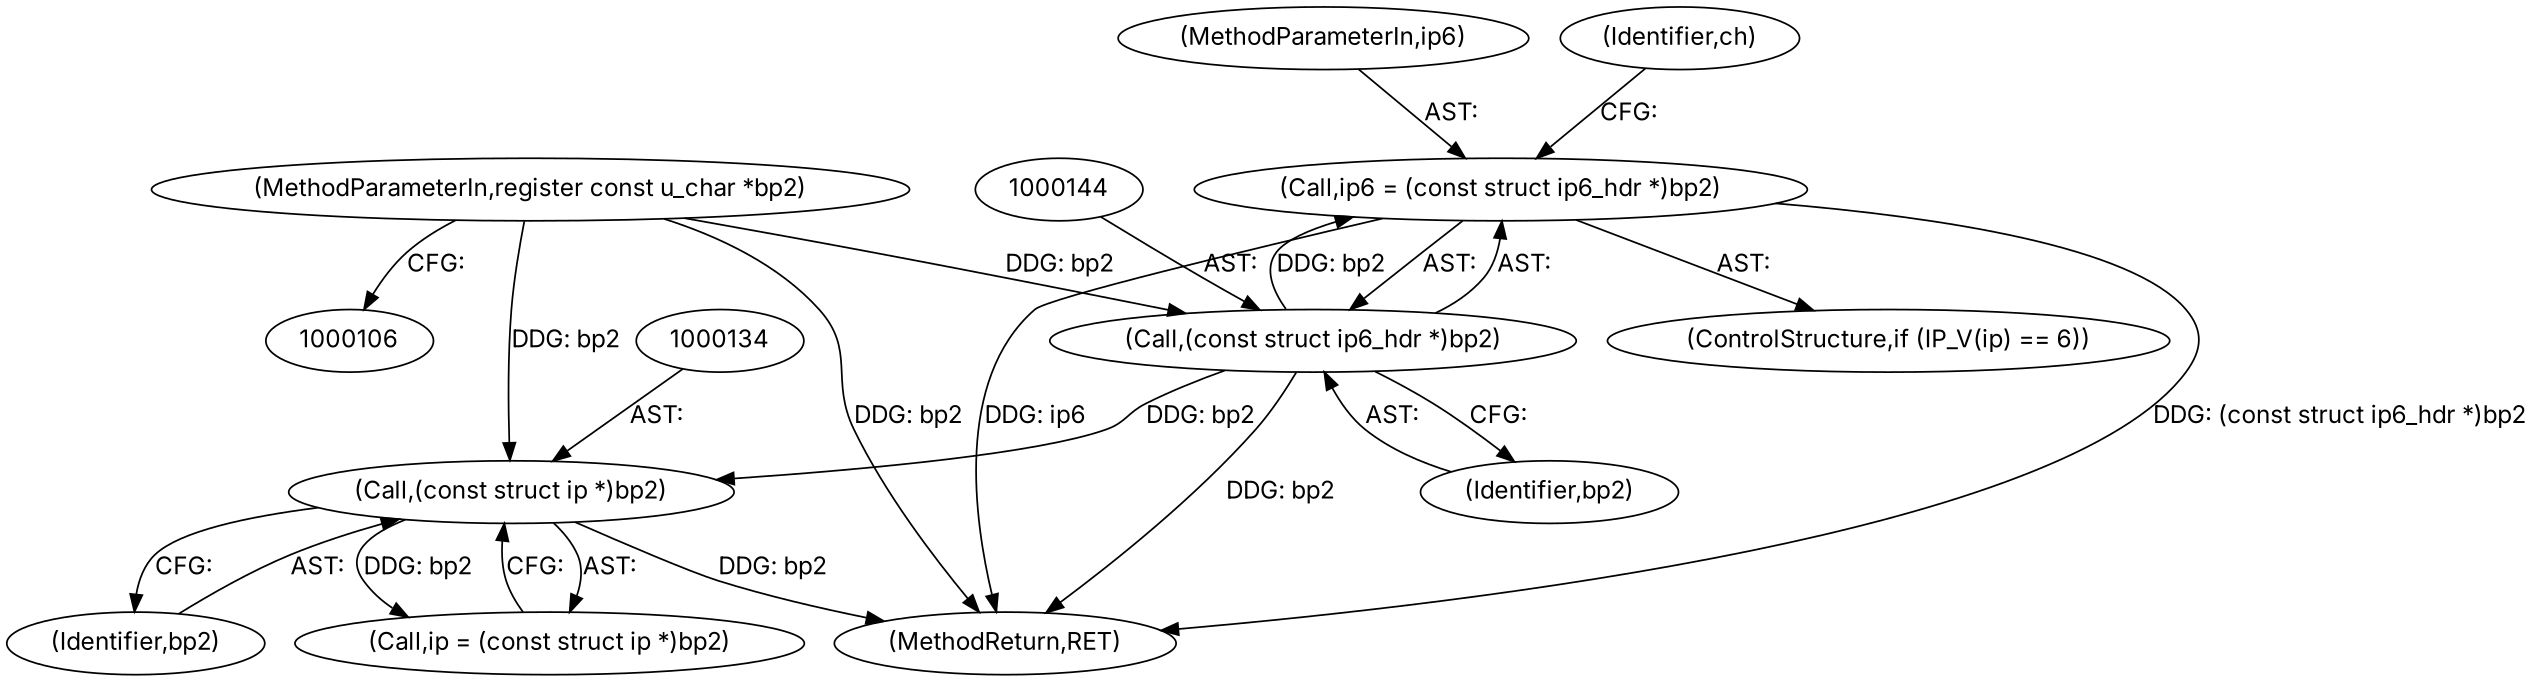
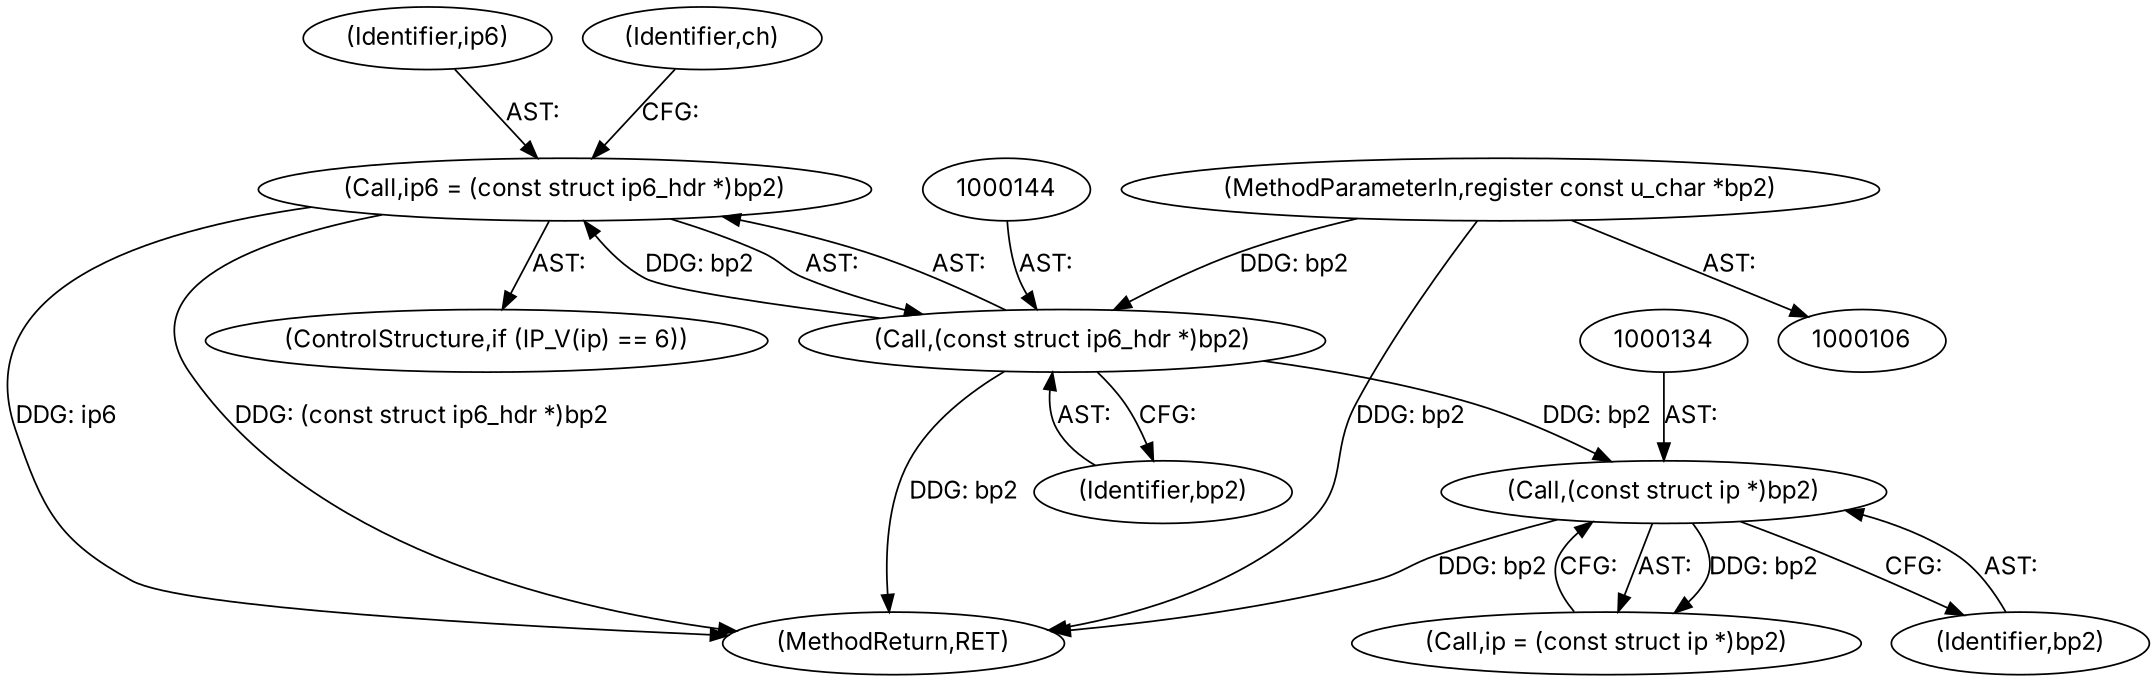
(1323, 38) -> (428, 38)
(439, 265) -> (1733, 265)
(510, 331) -> none
